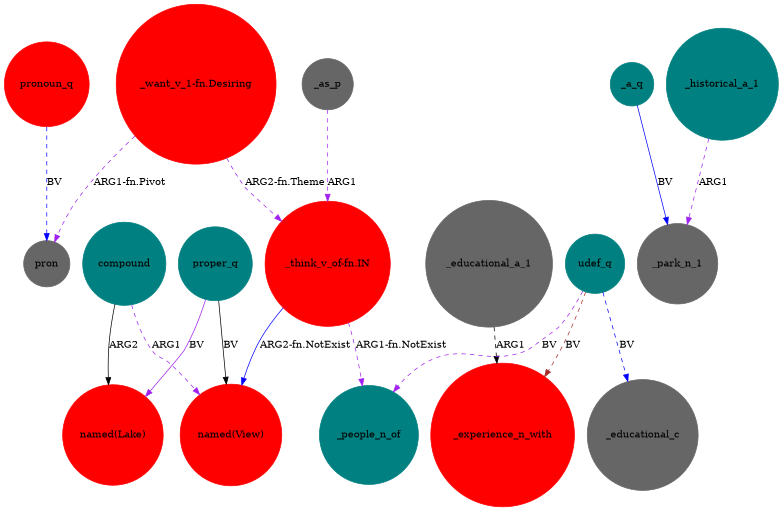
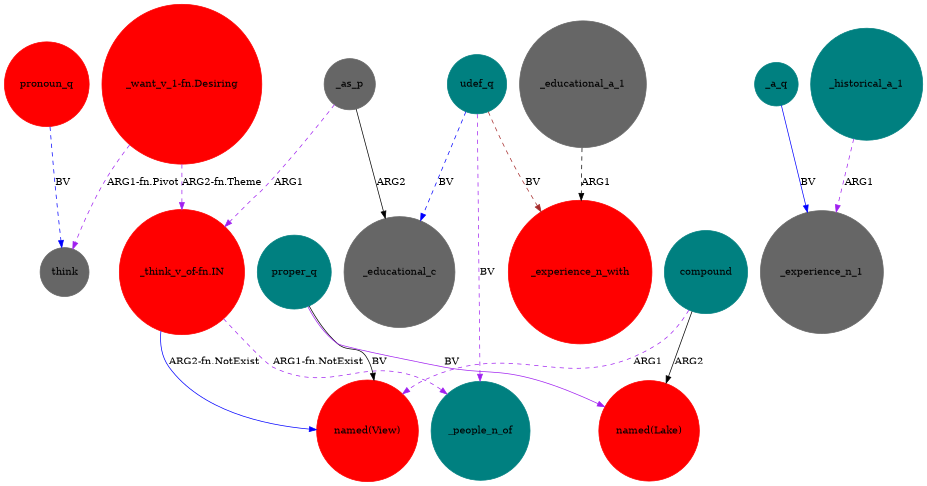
none -> (370, 160)
(47, 264) -> (65, 272)
(678, 264) -> (822, 272)
